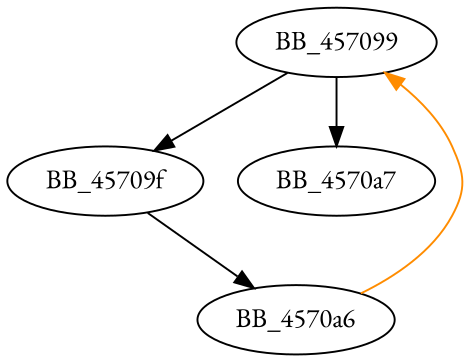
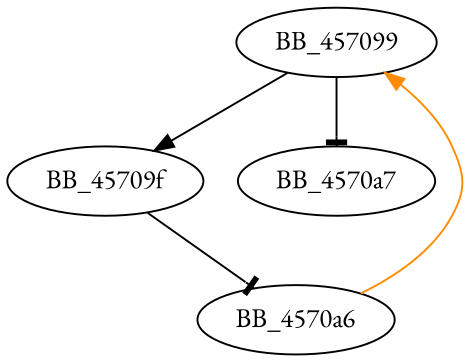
(337, 102) -> (337, 107)
(193, 245) -> (197, 248)
